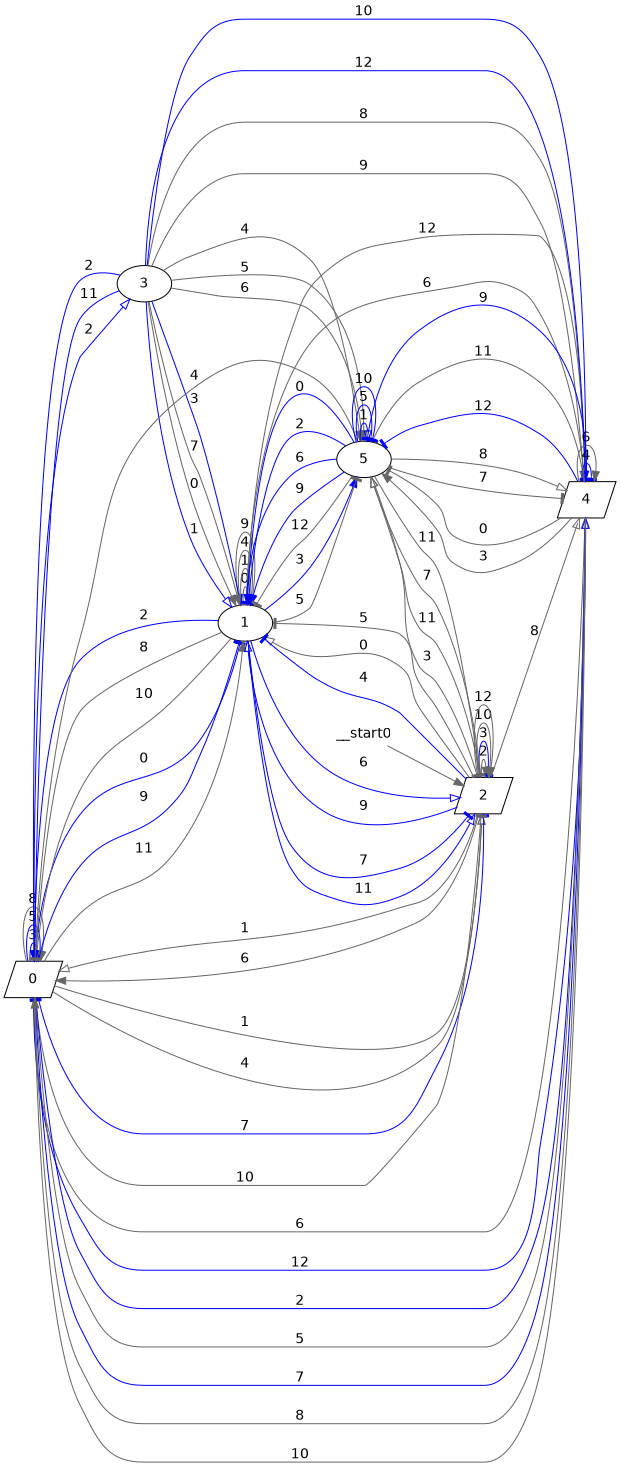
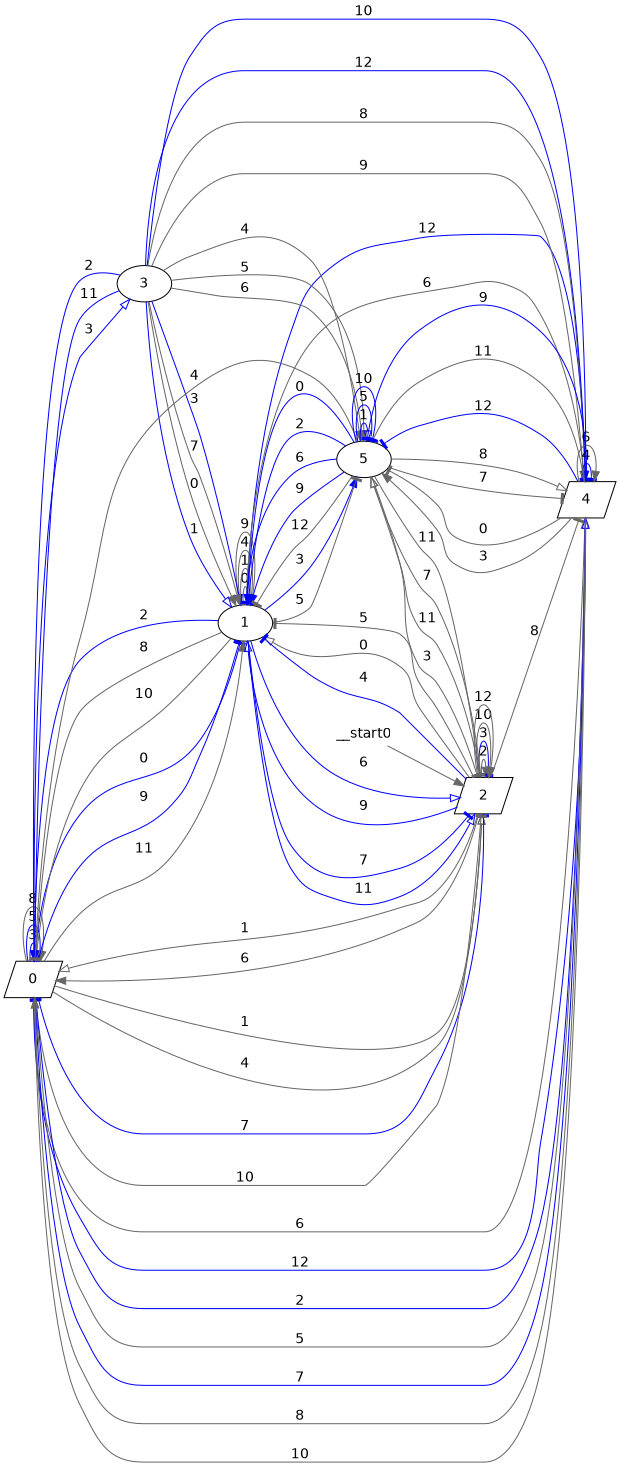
(380, 245) -> (380, 245)
(89, 330) -> (89, 330)
(534, 650) -> (534, 650)
